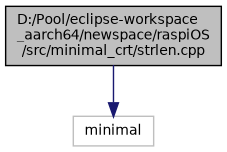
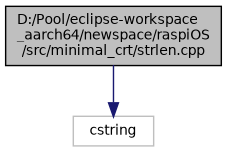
(113, 131) -> (113, 131)
